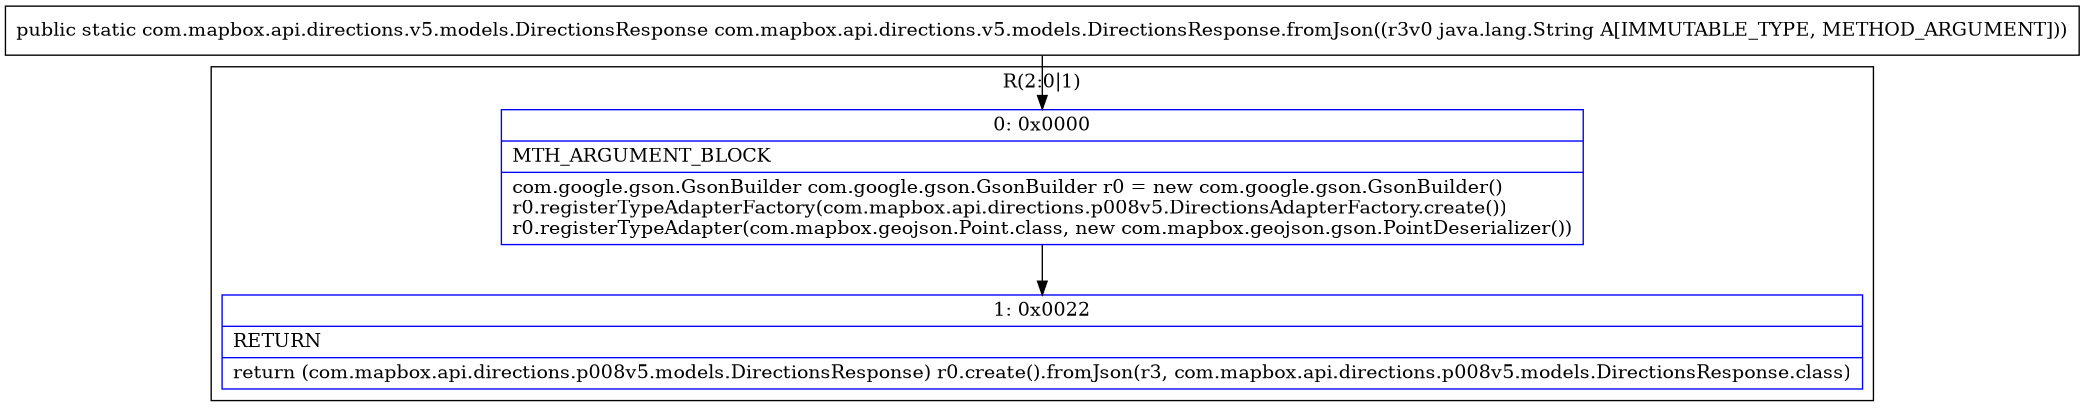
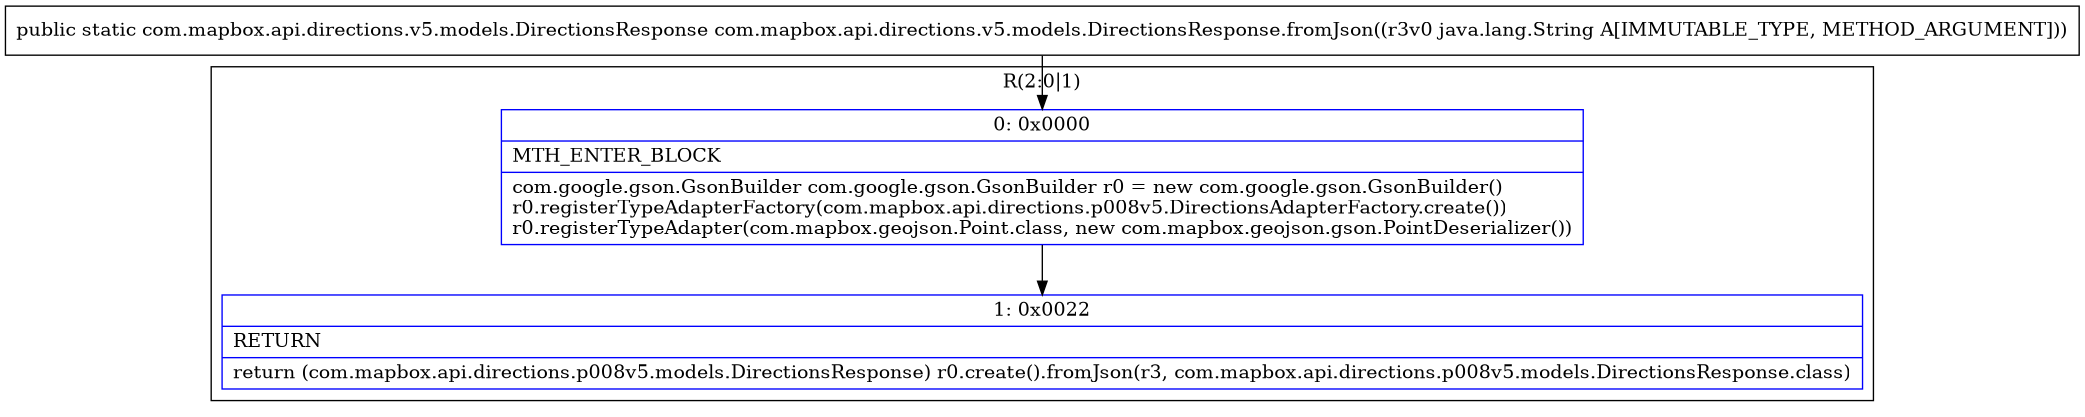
(642, 156) -> (617, 156)
